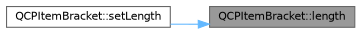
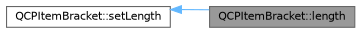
(184, 24) -> (195, 10)
